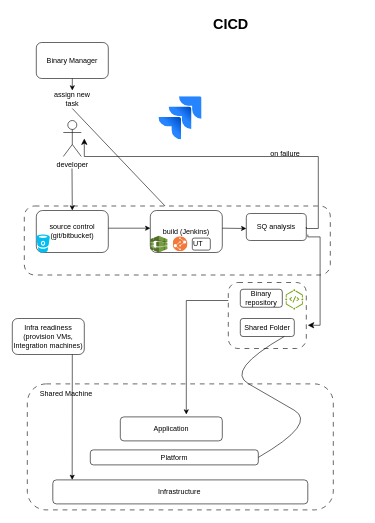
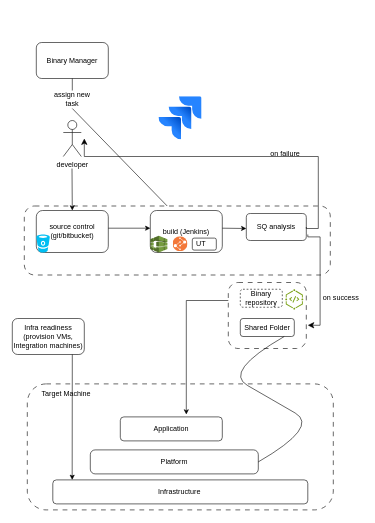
(267, 48) -> none
(72, 84) -> (72, 86)
(201, 244) -> (204, 244)
(261, 298) -> (261, 298)
none -> (341, 298)
(66, 393) -> (66, 393)
(174, 457) -> (174, 462)
